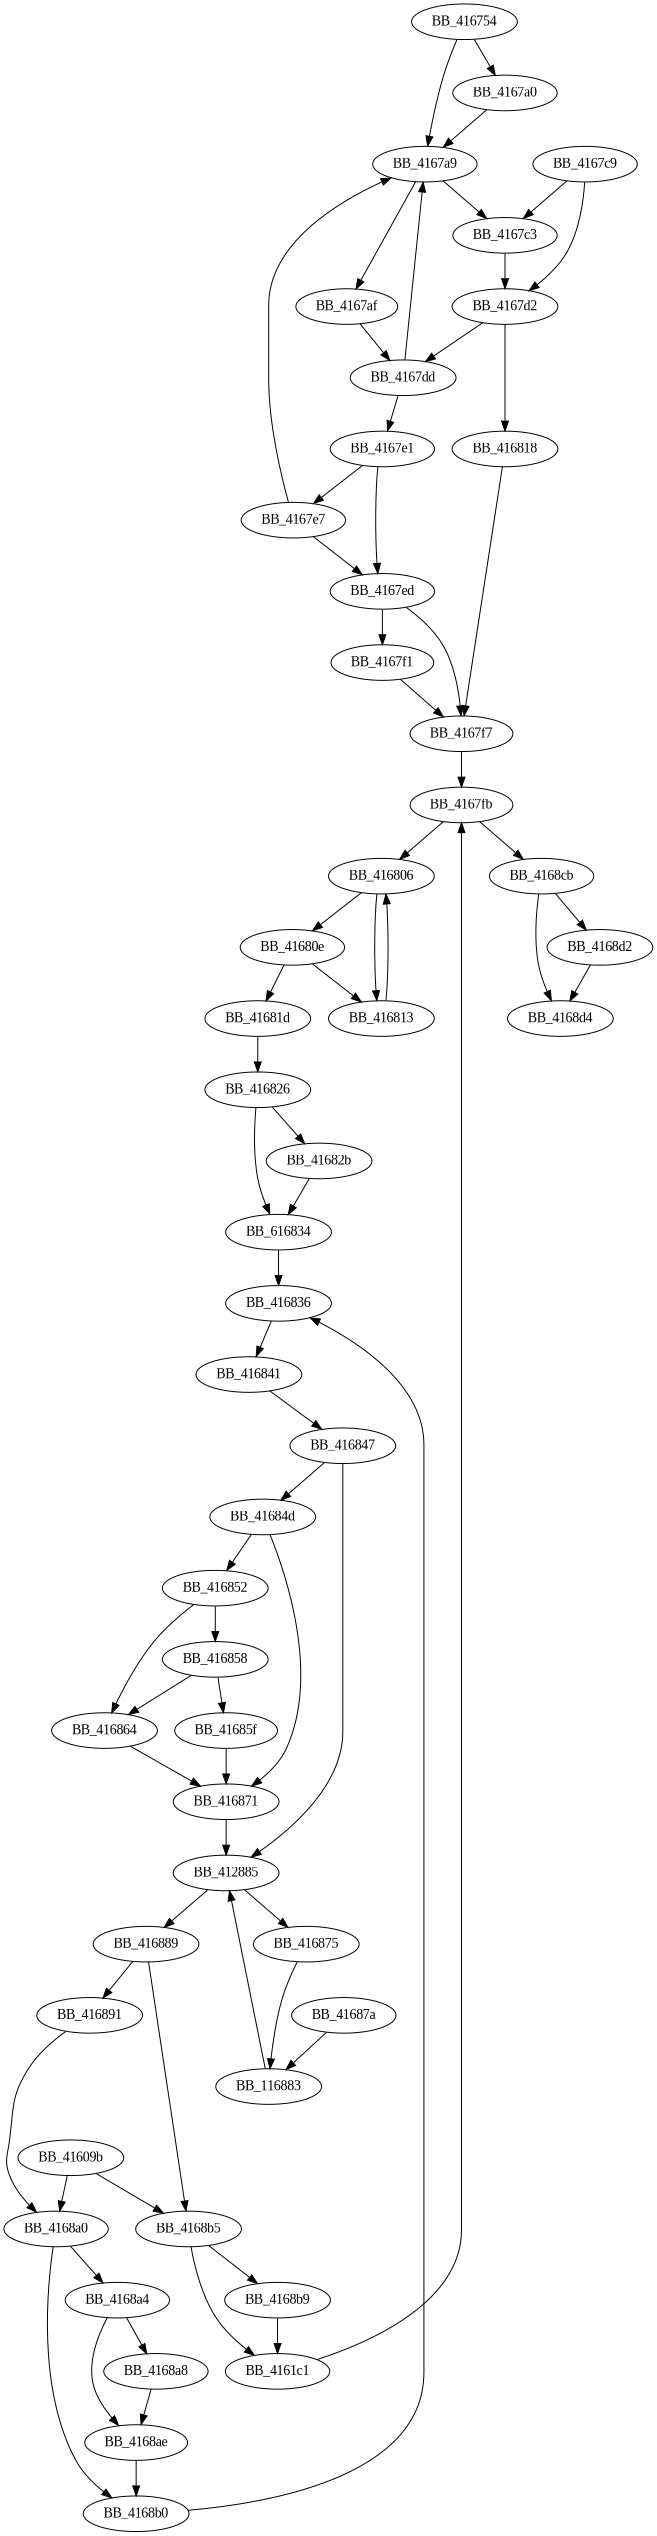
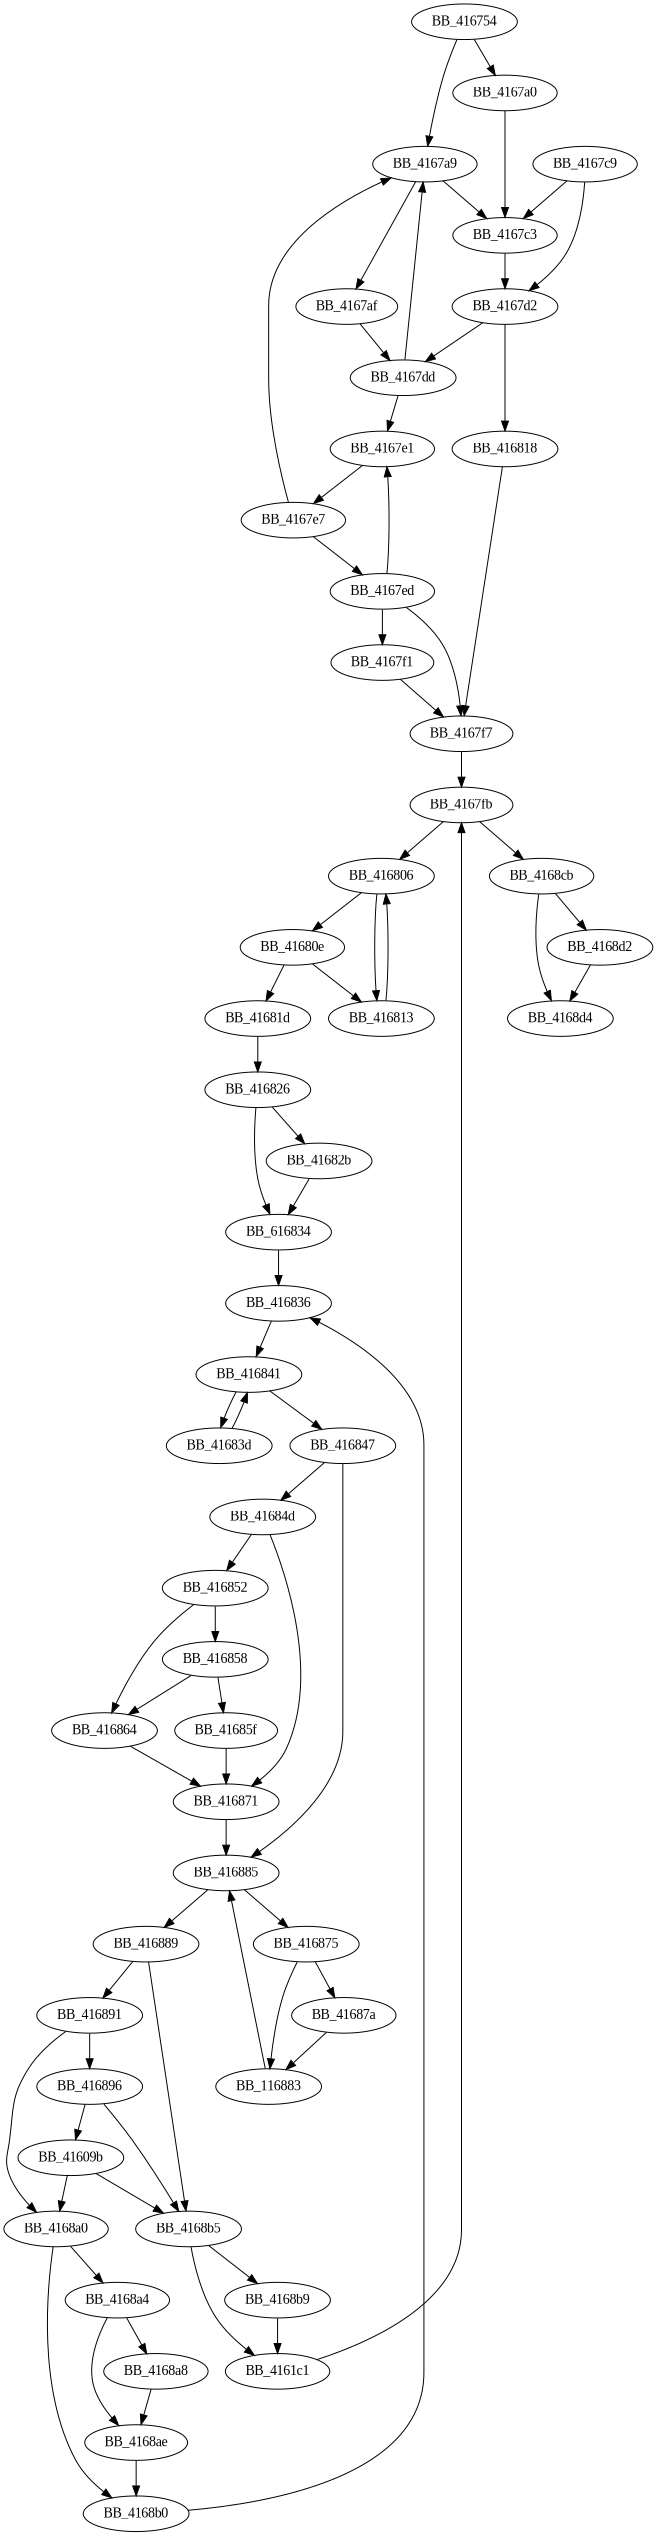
(469, 125) -> (505, 159)
(376, 515) -> (389, 525)
none -> (219, 1446)
(226, 1873) -> (226, 1873)
none -> (323, 1975)
none -> (90, 2087)
